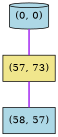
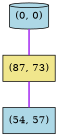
(29, 68) -> (29, 68)
(29, 121) -> (29, 121)
